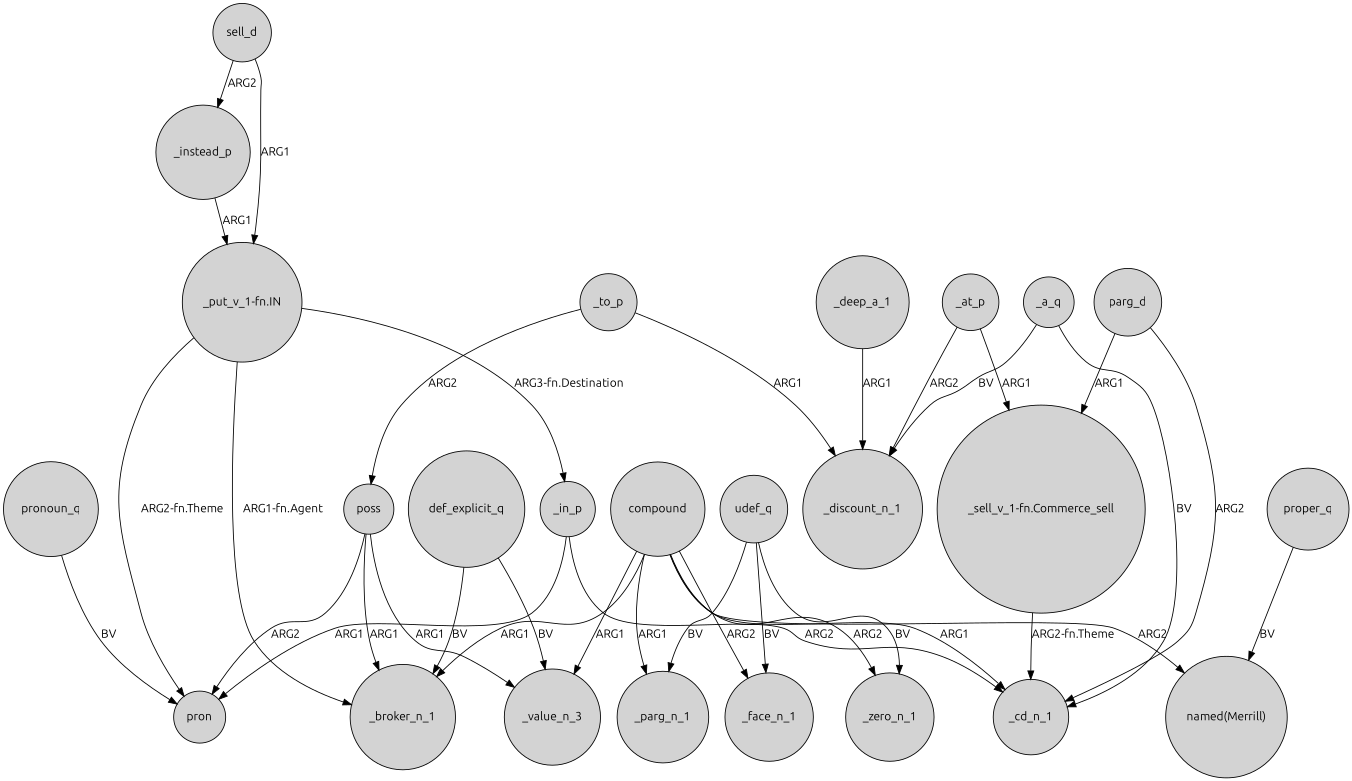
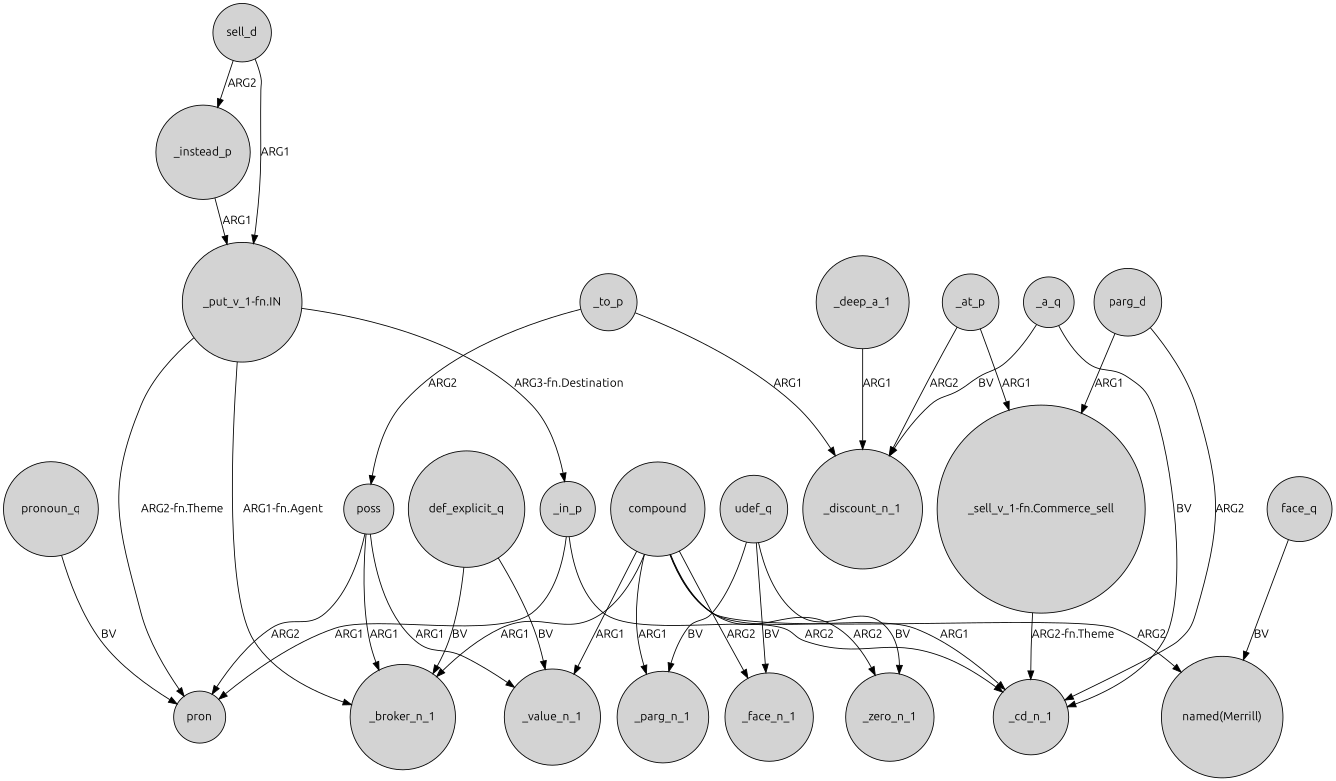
(1308, 509) -> (1300, 509)
(552, 717) -> (552, 717)
